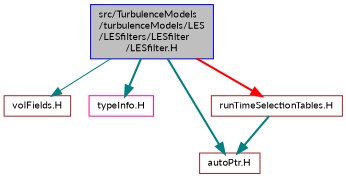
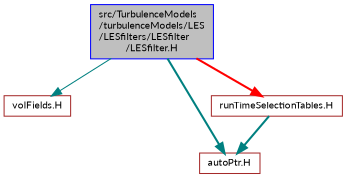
(121, 106) -> none
